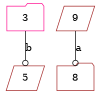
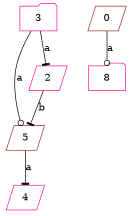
(75, 19) -> (107, 19)
(29, 48) -> (20, 78)
none -> (48, 78)
(75, 78) -> (107, 78)
none -> (25, 198)
